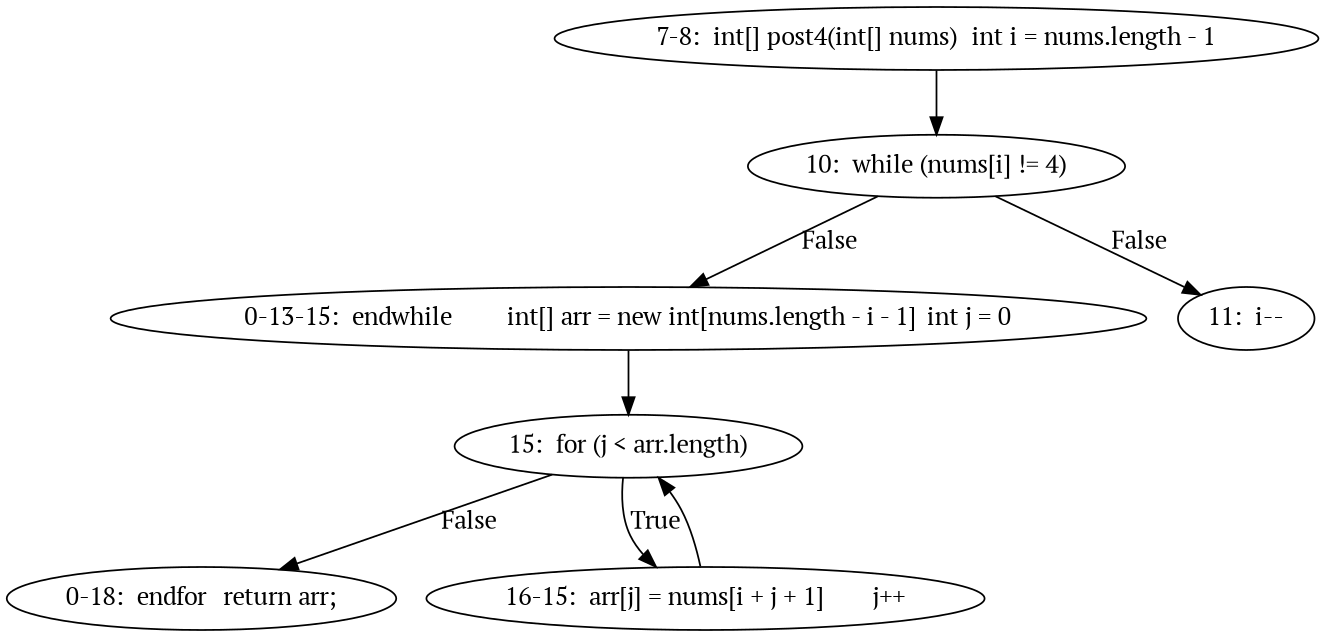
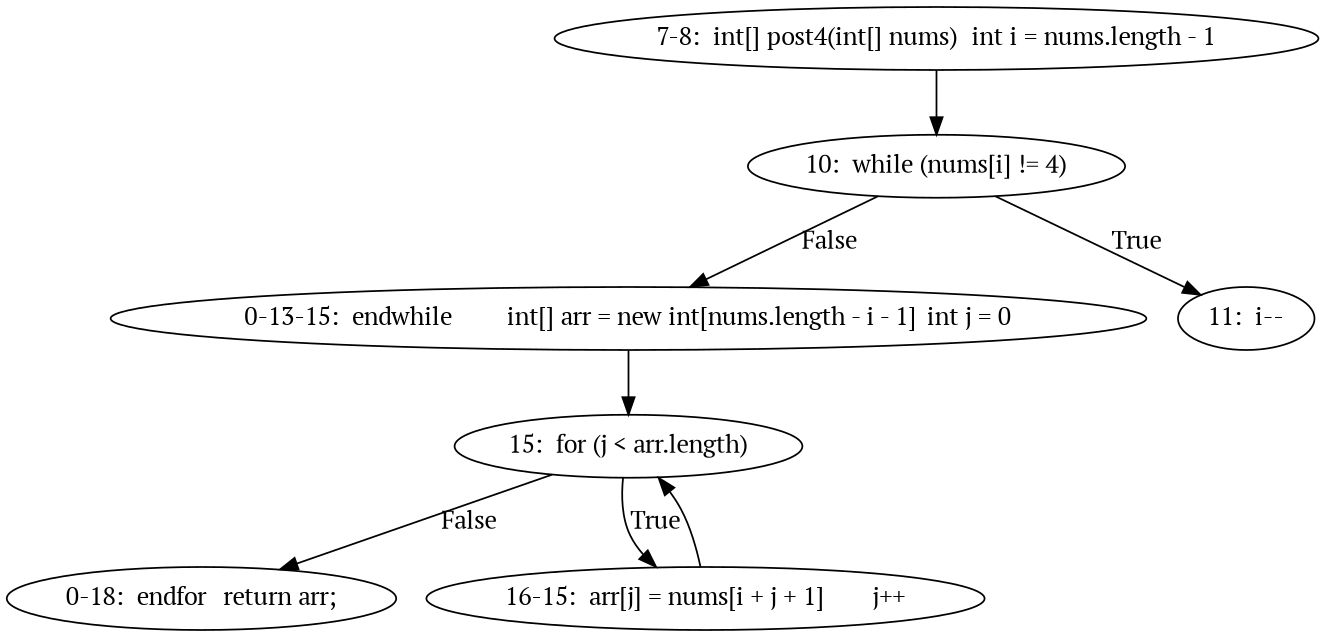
(1139, 242) -> (1137, 242)
